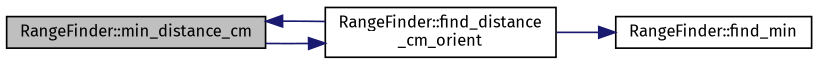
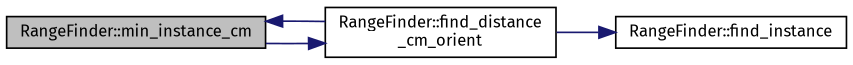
(136, 32) -> (136, 32)
(714, 32) -> (731, 32)
